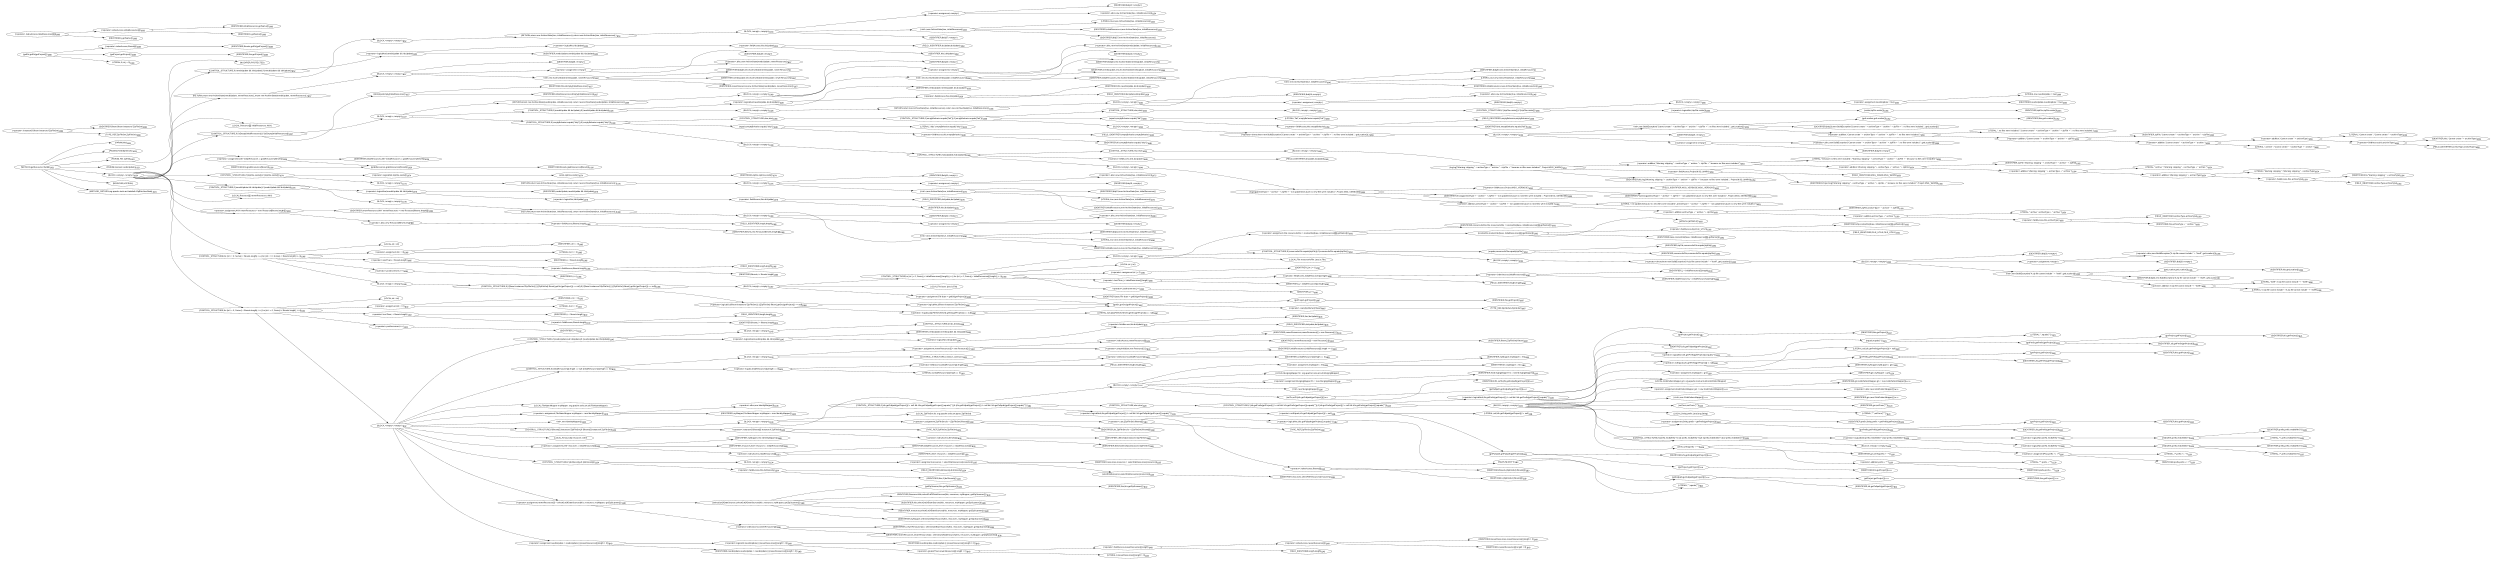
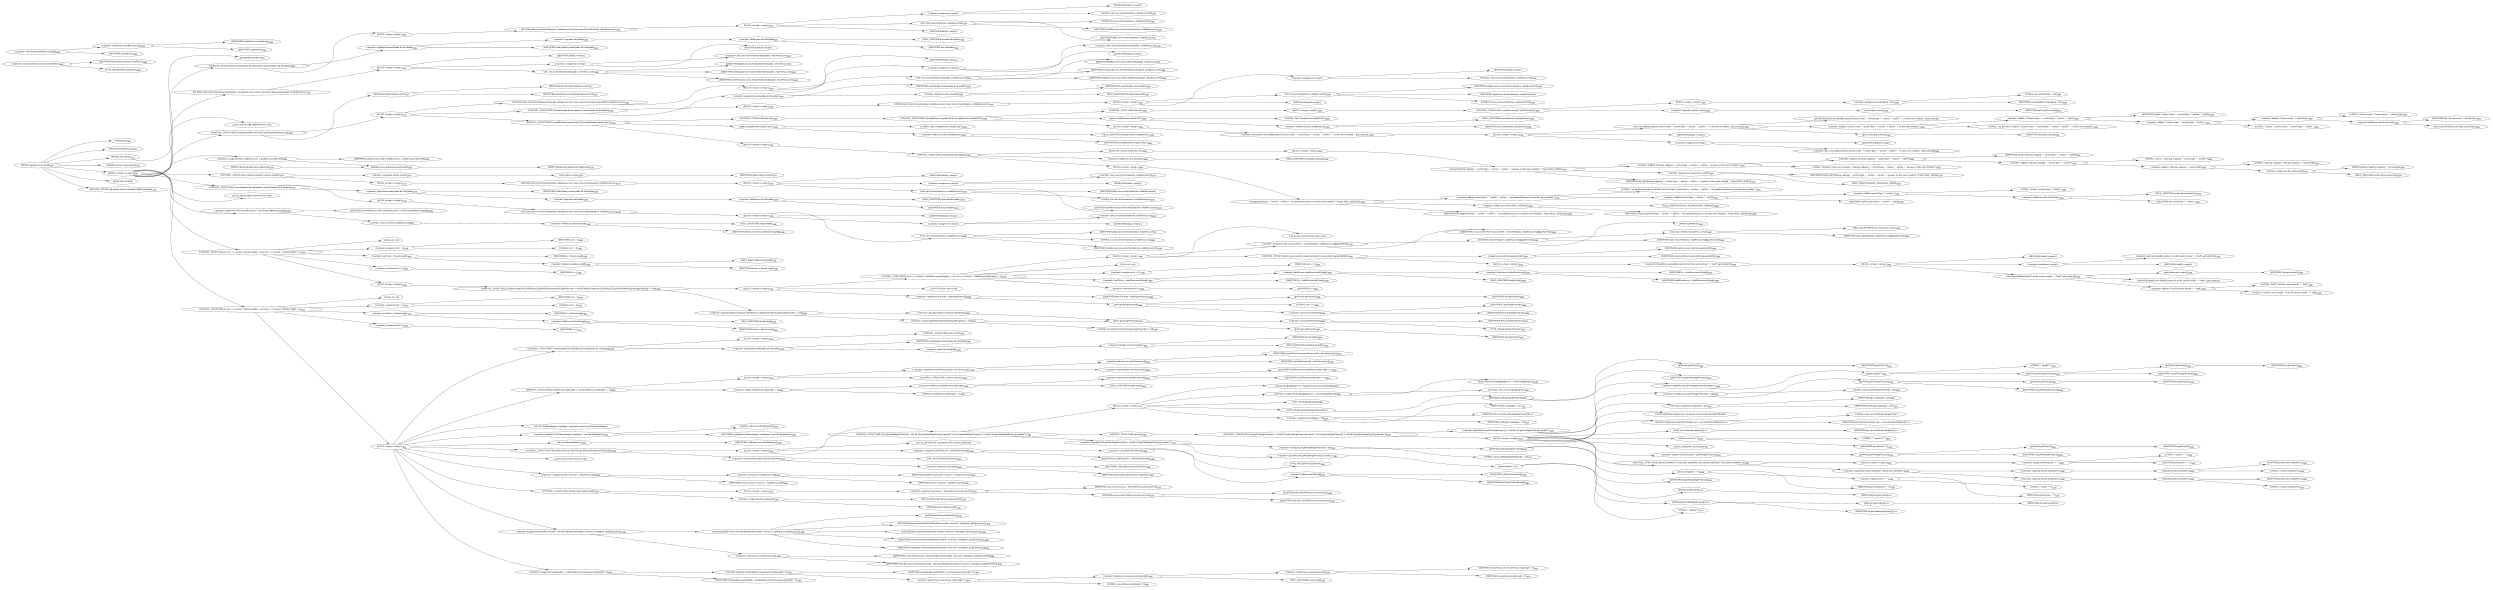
(1043, 300) -> (1041, 301)
none -> (1508, 305)
(1411, 341) -> (1406, 321)
none -> (1508, 390)
(1406, 397) -> (1404, 416)
(1876, 422) -> none
(669, 443) -> (658, 443)
(1128, 487) -> none
none -> (1307, 493)
